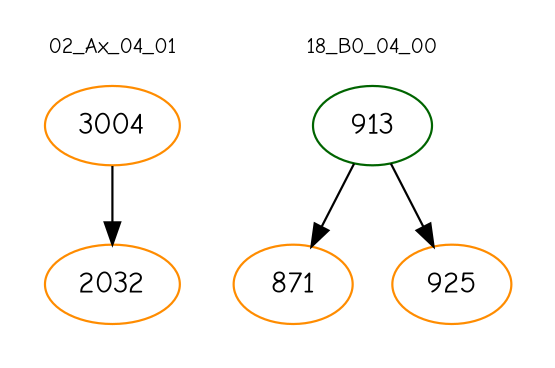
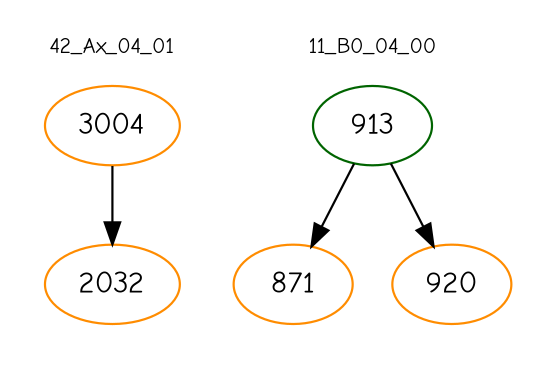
(112, 47) -> (112, 47)
(373, 47) -> (373, 47)
(452, 284) -> (452, 284)
